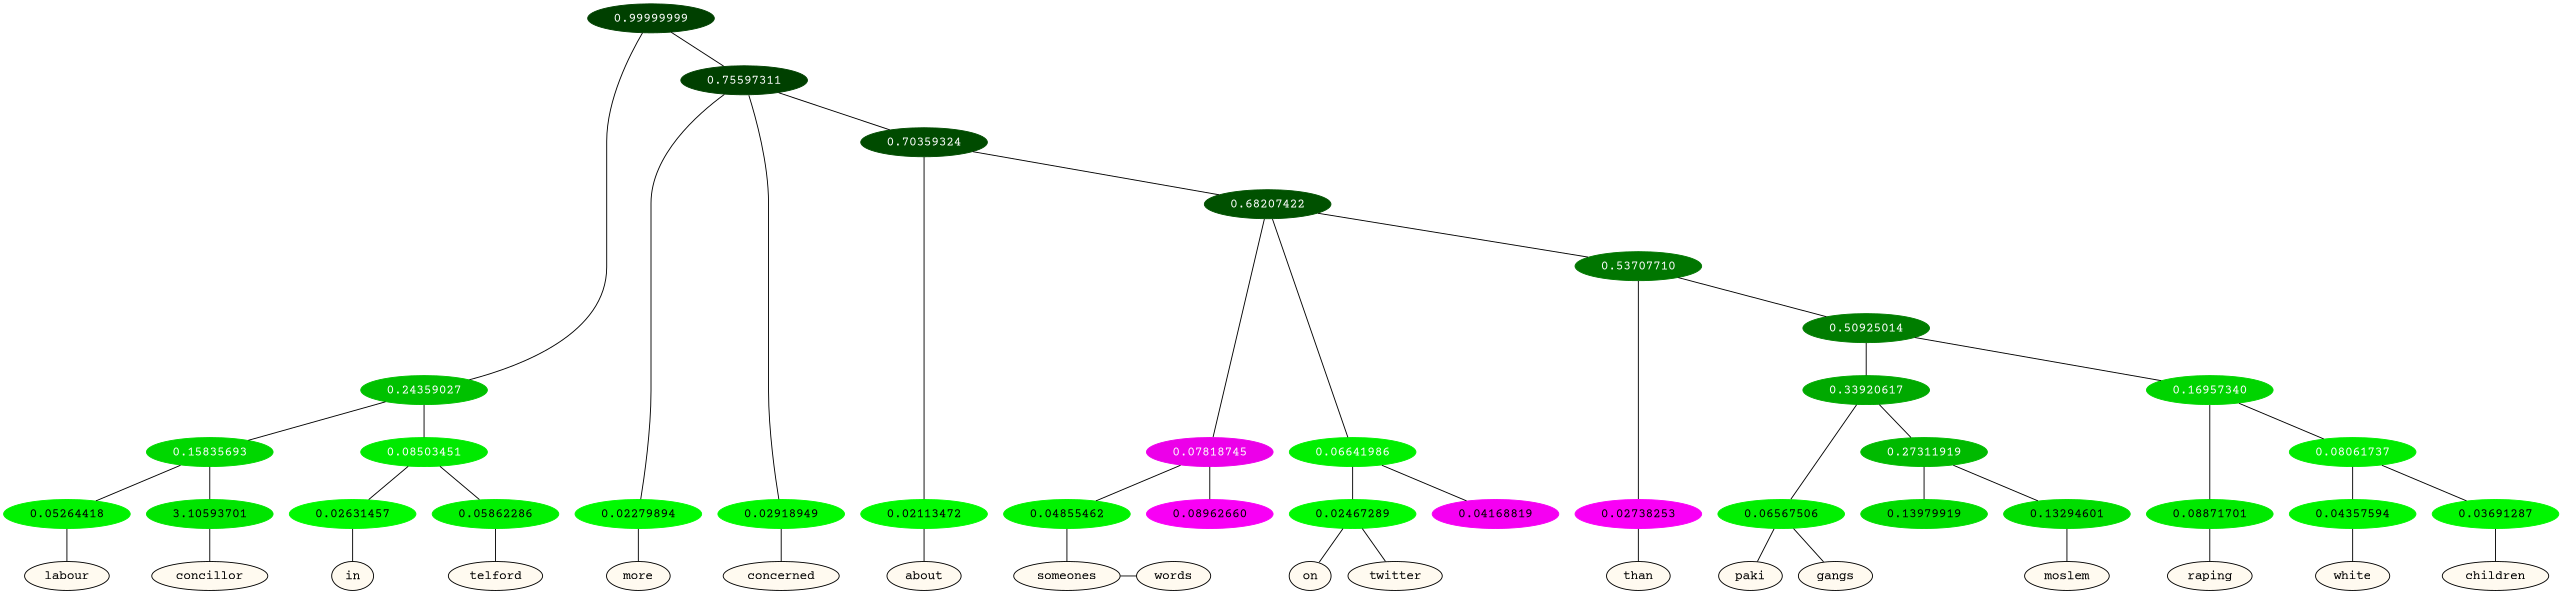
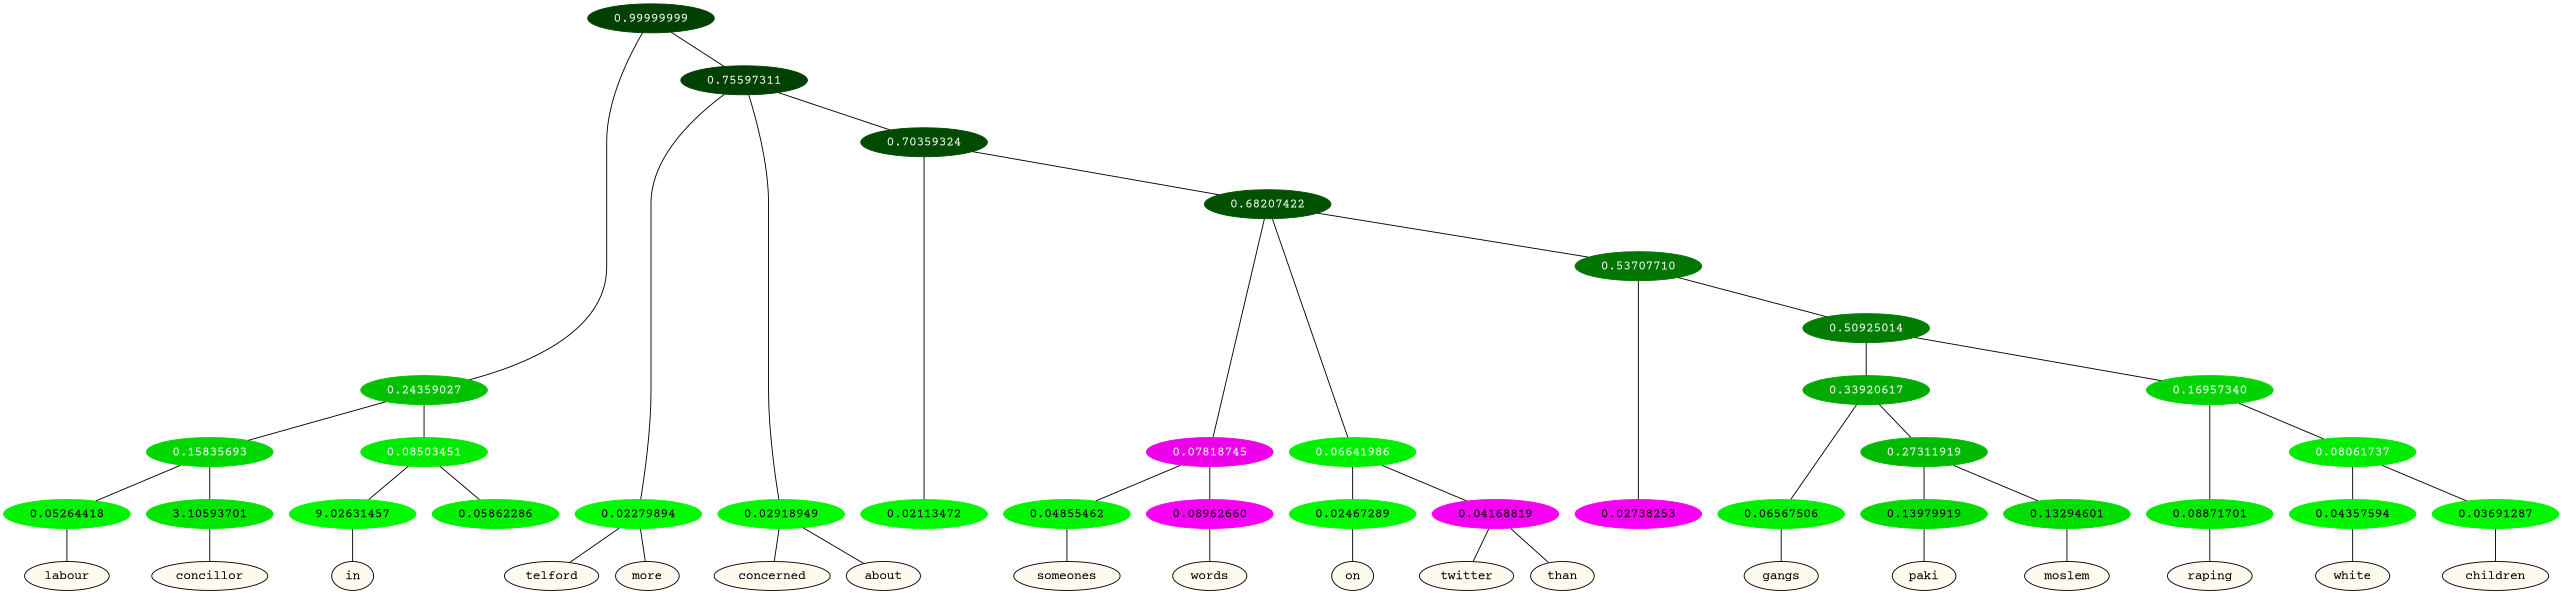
(353, 514) -> (353, 514)
(495, 545) -> (594, 545)
(924, 545) -> (833, 546)
(1374, 545) -> (1481, 545)
(1638, 545) -> (1529, 545)
(1766, 545) -> (1924, 545)
(1128, 576) -> (1210, 545)
